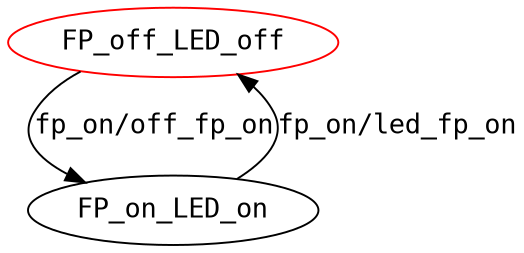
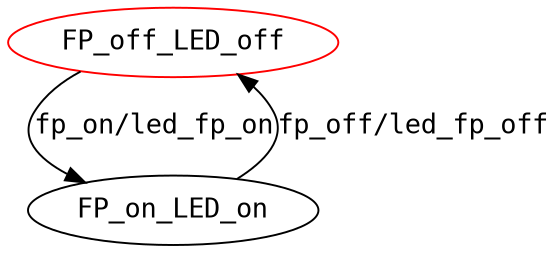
(154, 126) -> (154, 126)
(397, 126) -> (413, 126)
